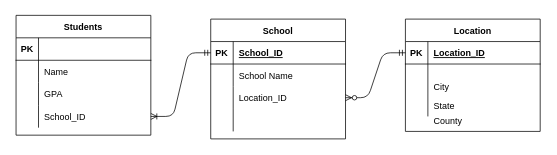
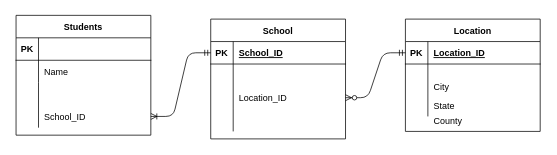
(289, 75) -> none
(94, 94) -> none
